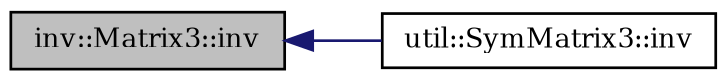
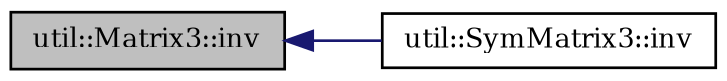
(148, 41) -> (148, 41)
